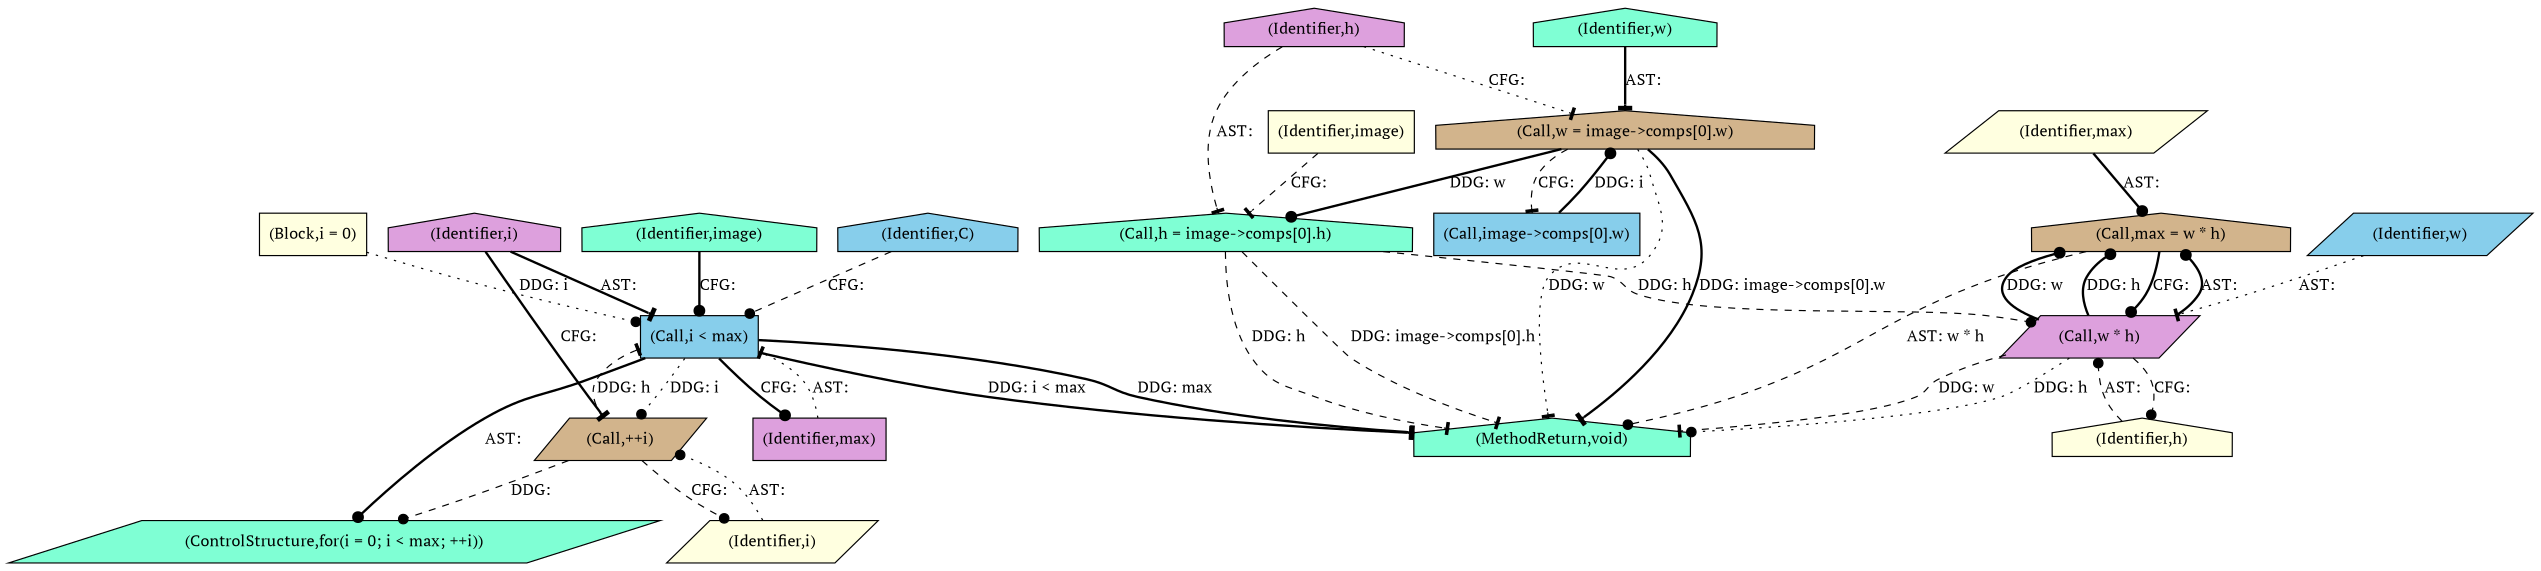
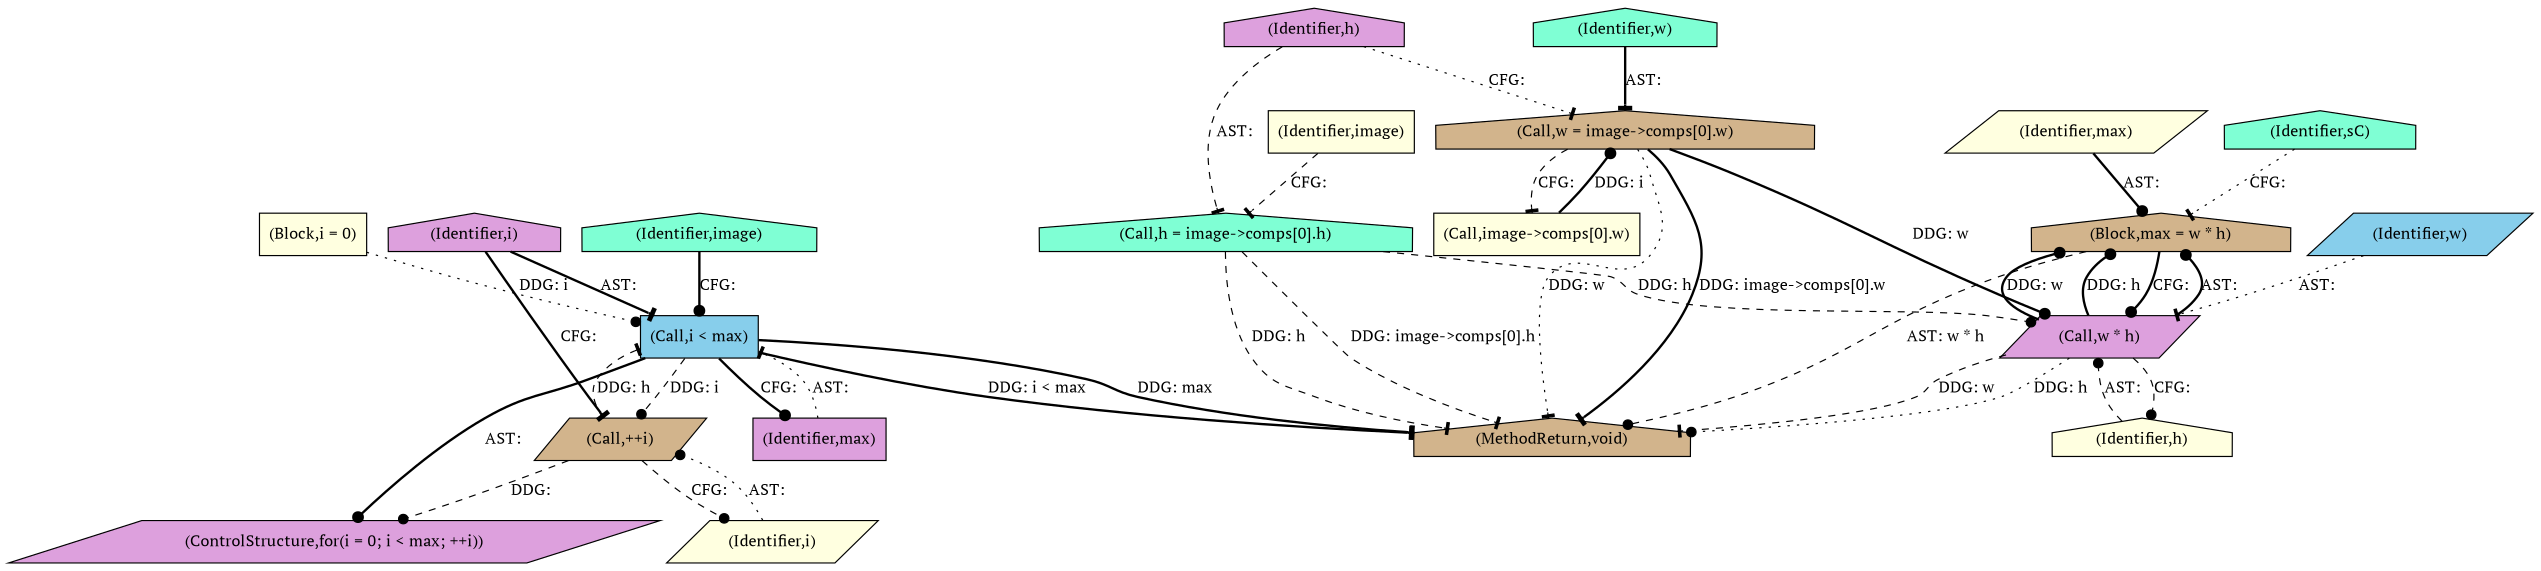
none -> (2320, 132)
(1429, 182) -> (1856, 228)
(928, 234) -> none
(1537, 234) -> (1537, 234)
(2161, 234) -> (2161, 234)
(665, 385) -> (665, 385)
(1552, 439) -> (1552, 439)
(334, 542) -> (334, 542)
